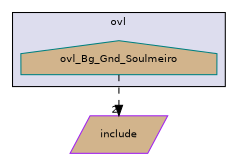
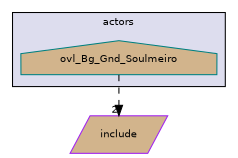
(119, 22) -> (119, 22)
